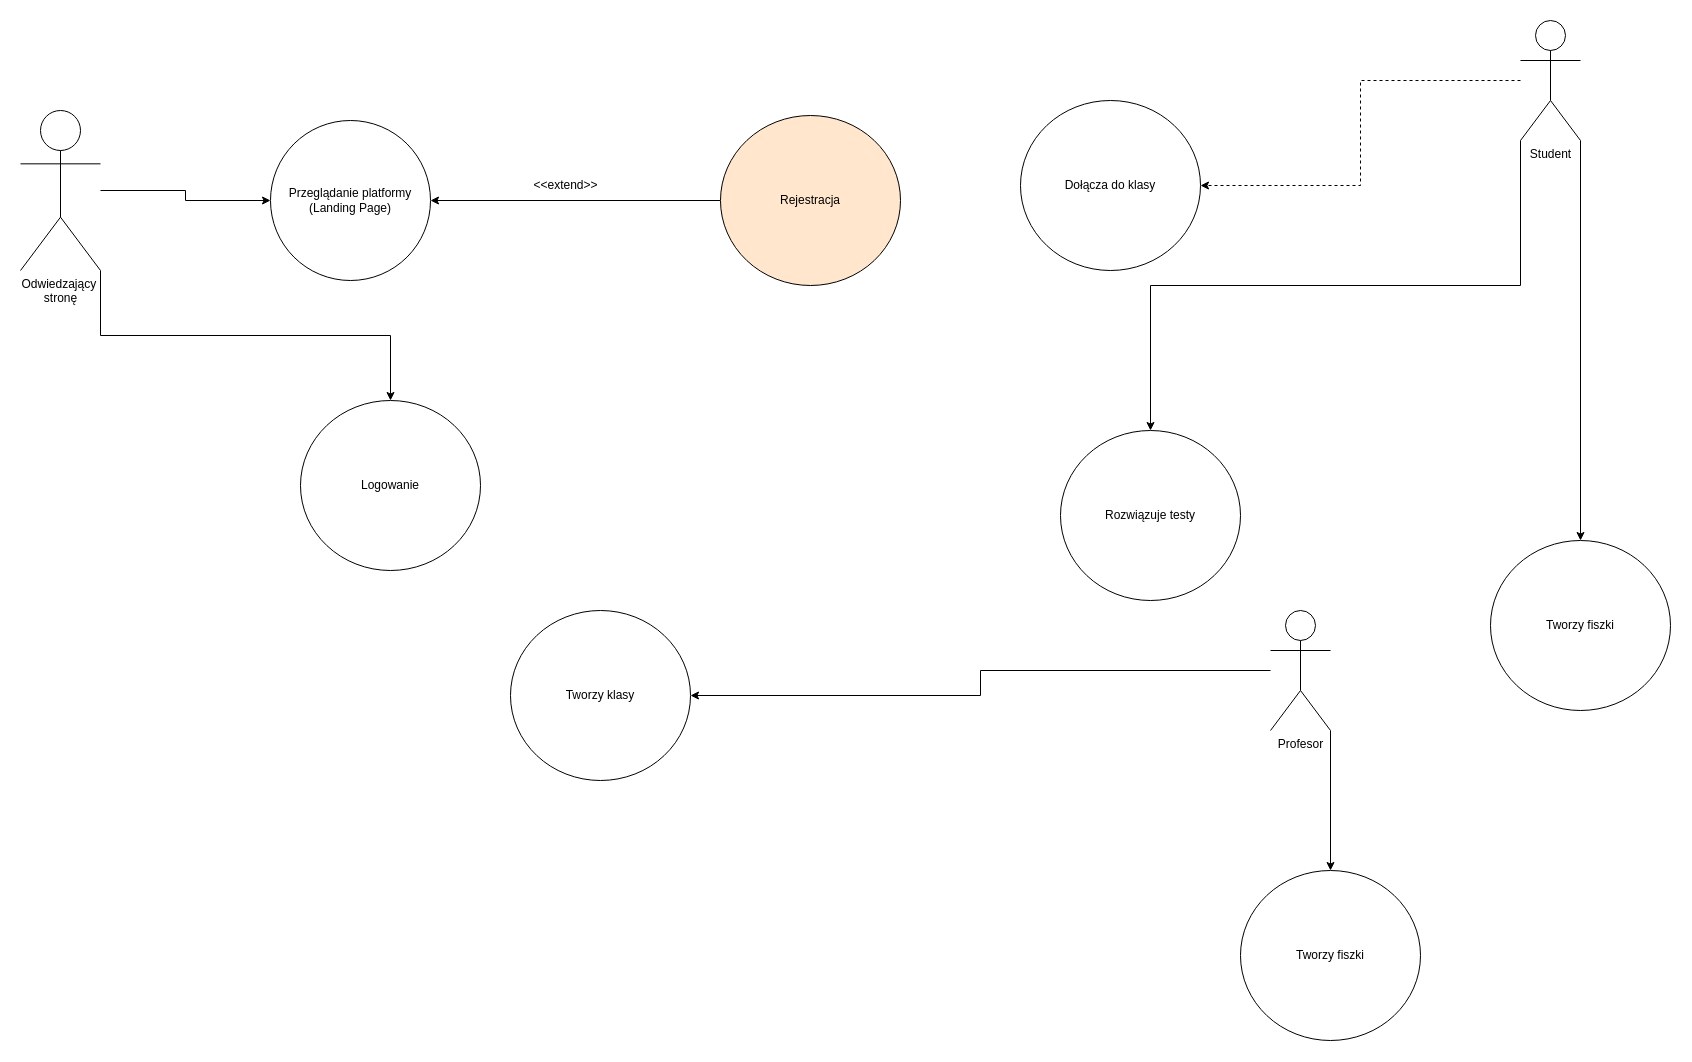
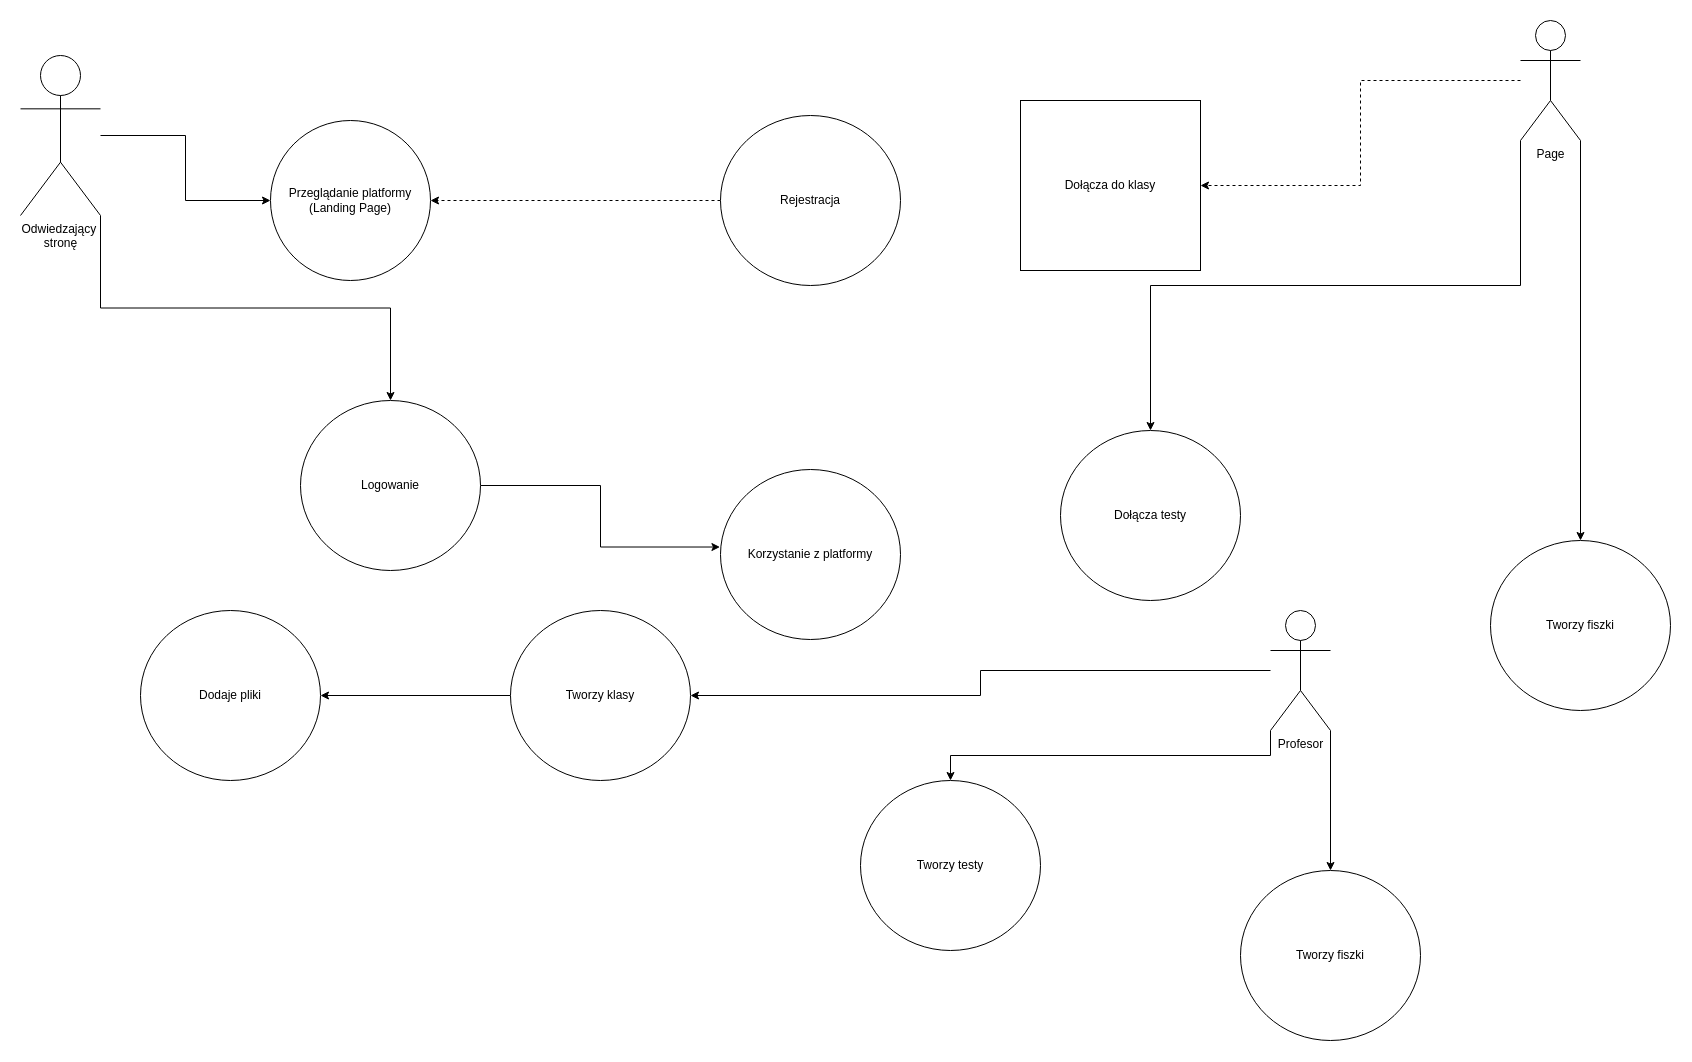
(1551, 155) -> (1551, 155)
(566, 186) -> none
(1111, 186) -> (1111, 186)
(61, 191) -> (61, 136)
(578, 201) -> (578, 201)
(811, 201) -> (811, 201)
none -> (601, 513)
(1151, 516) -> (1151, 516)
none -> (811, 555)
none -> (231, 696)
none -> (419, 696)
none -> (1114, 756)
none -> (951, 866)
